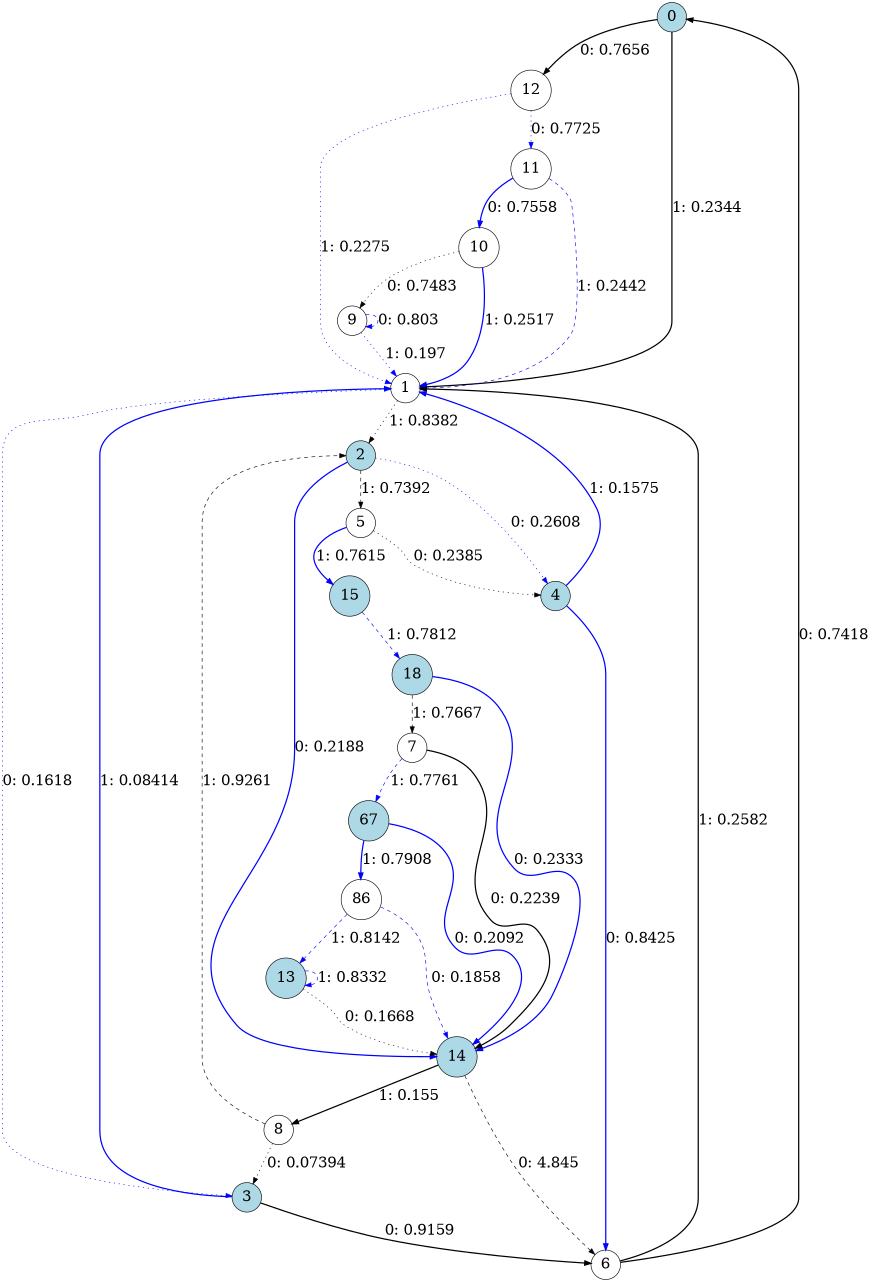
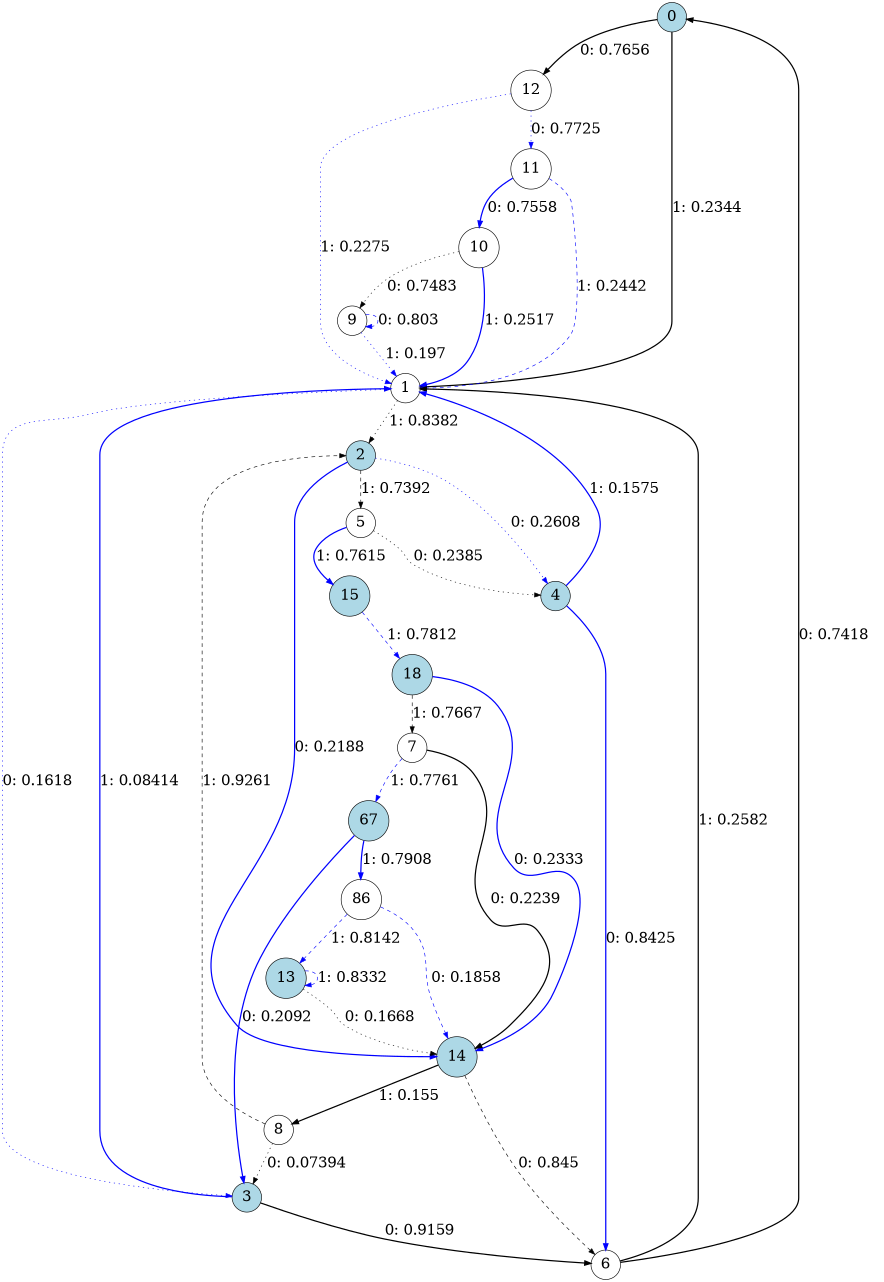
(454, 947) -> (248, 989)
(558, 1164) -> (558, 1164)
